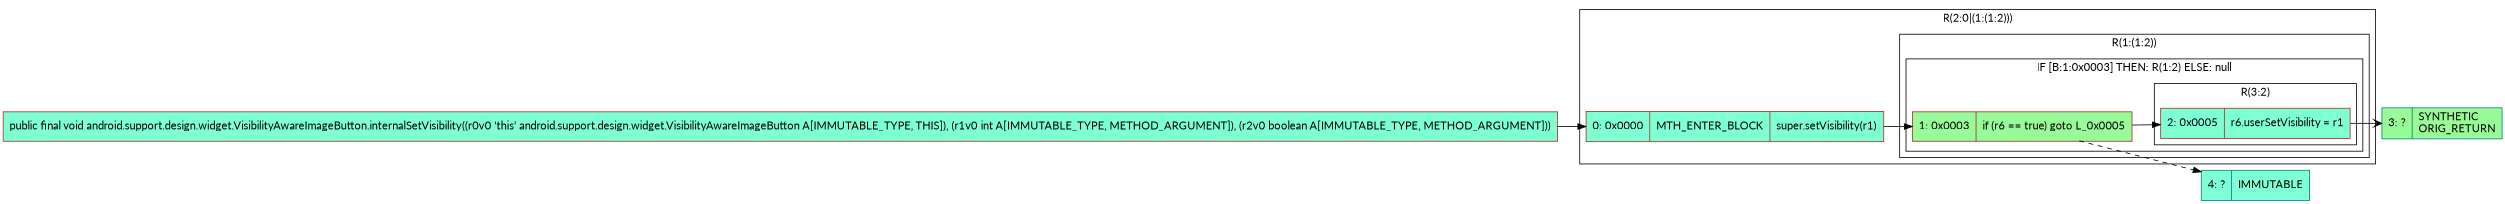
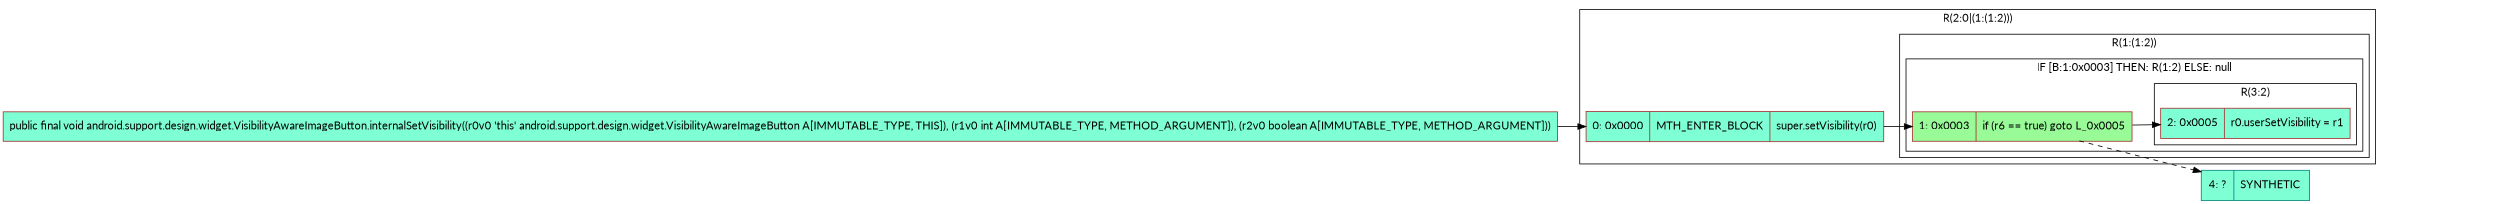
(2287, 123) -> (2287, 123)
(2442, 123) -> none
(1827, 126) -> (1827, 126)
(2271, 185) -> (2271, 185)
